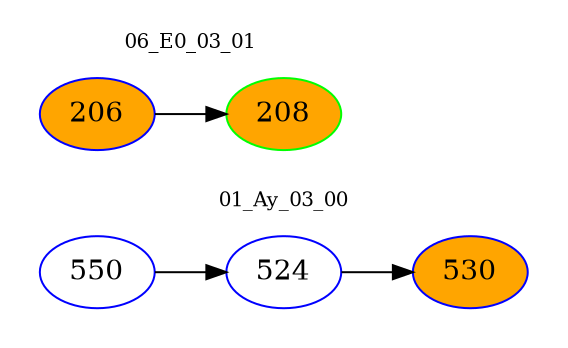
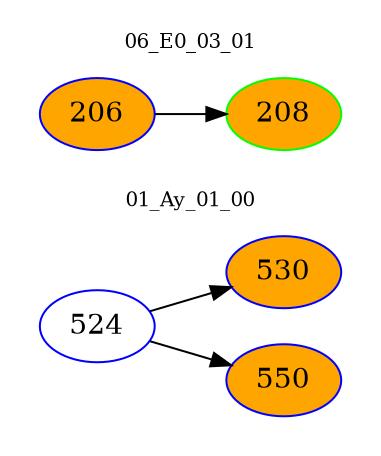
(284, 201) -> (191, 201)
(97, 272) -> (284, 380)
(181, 272) -> (181, 350)
